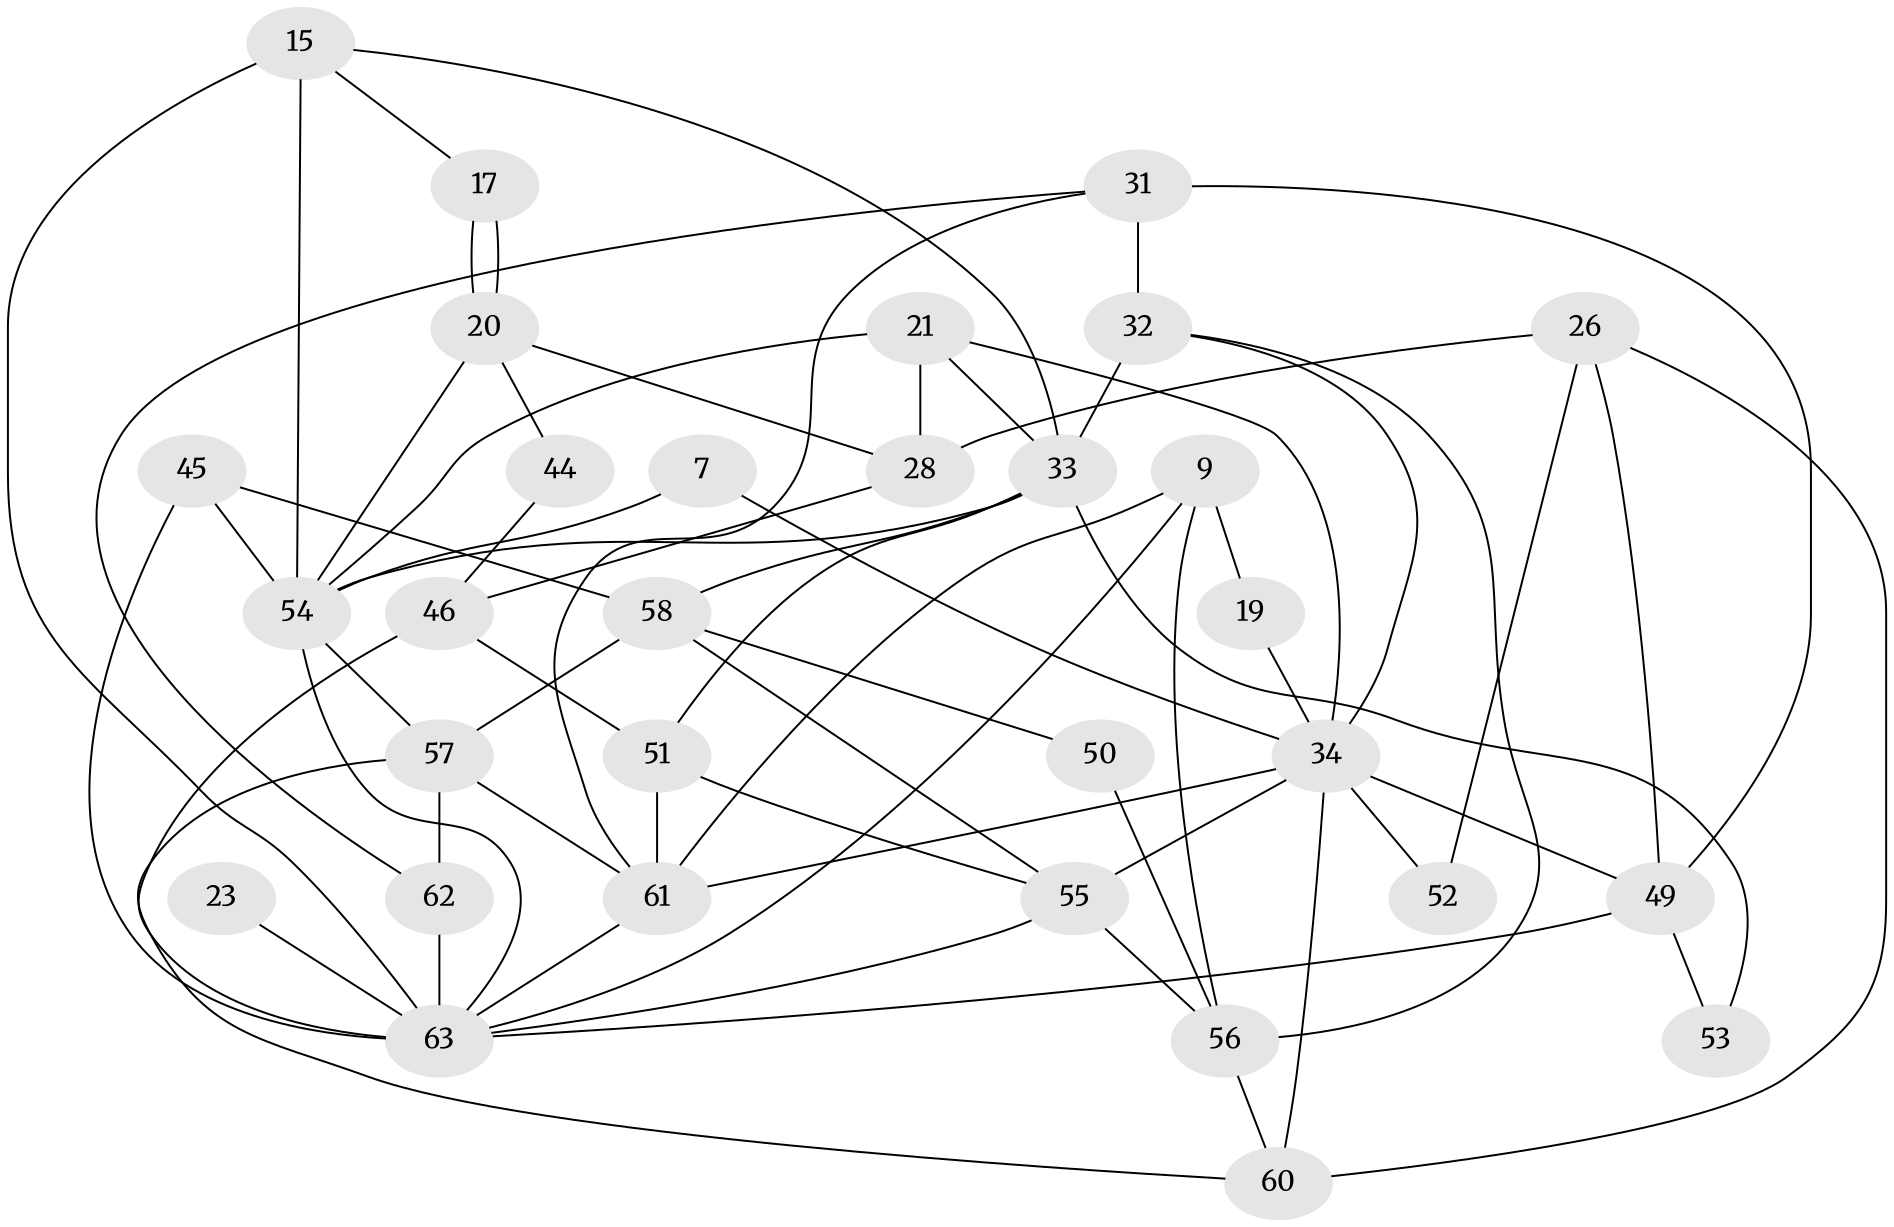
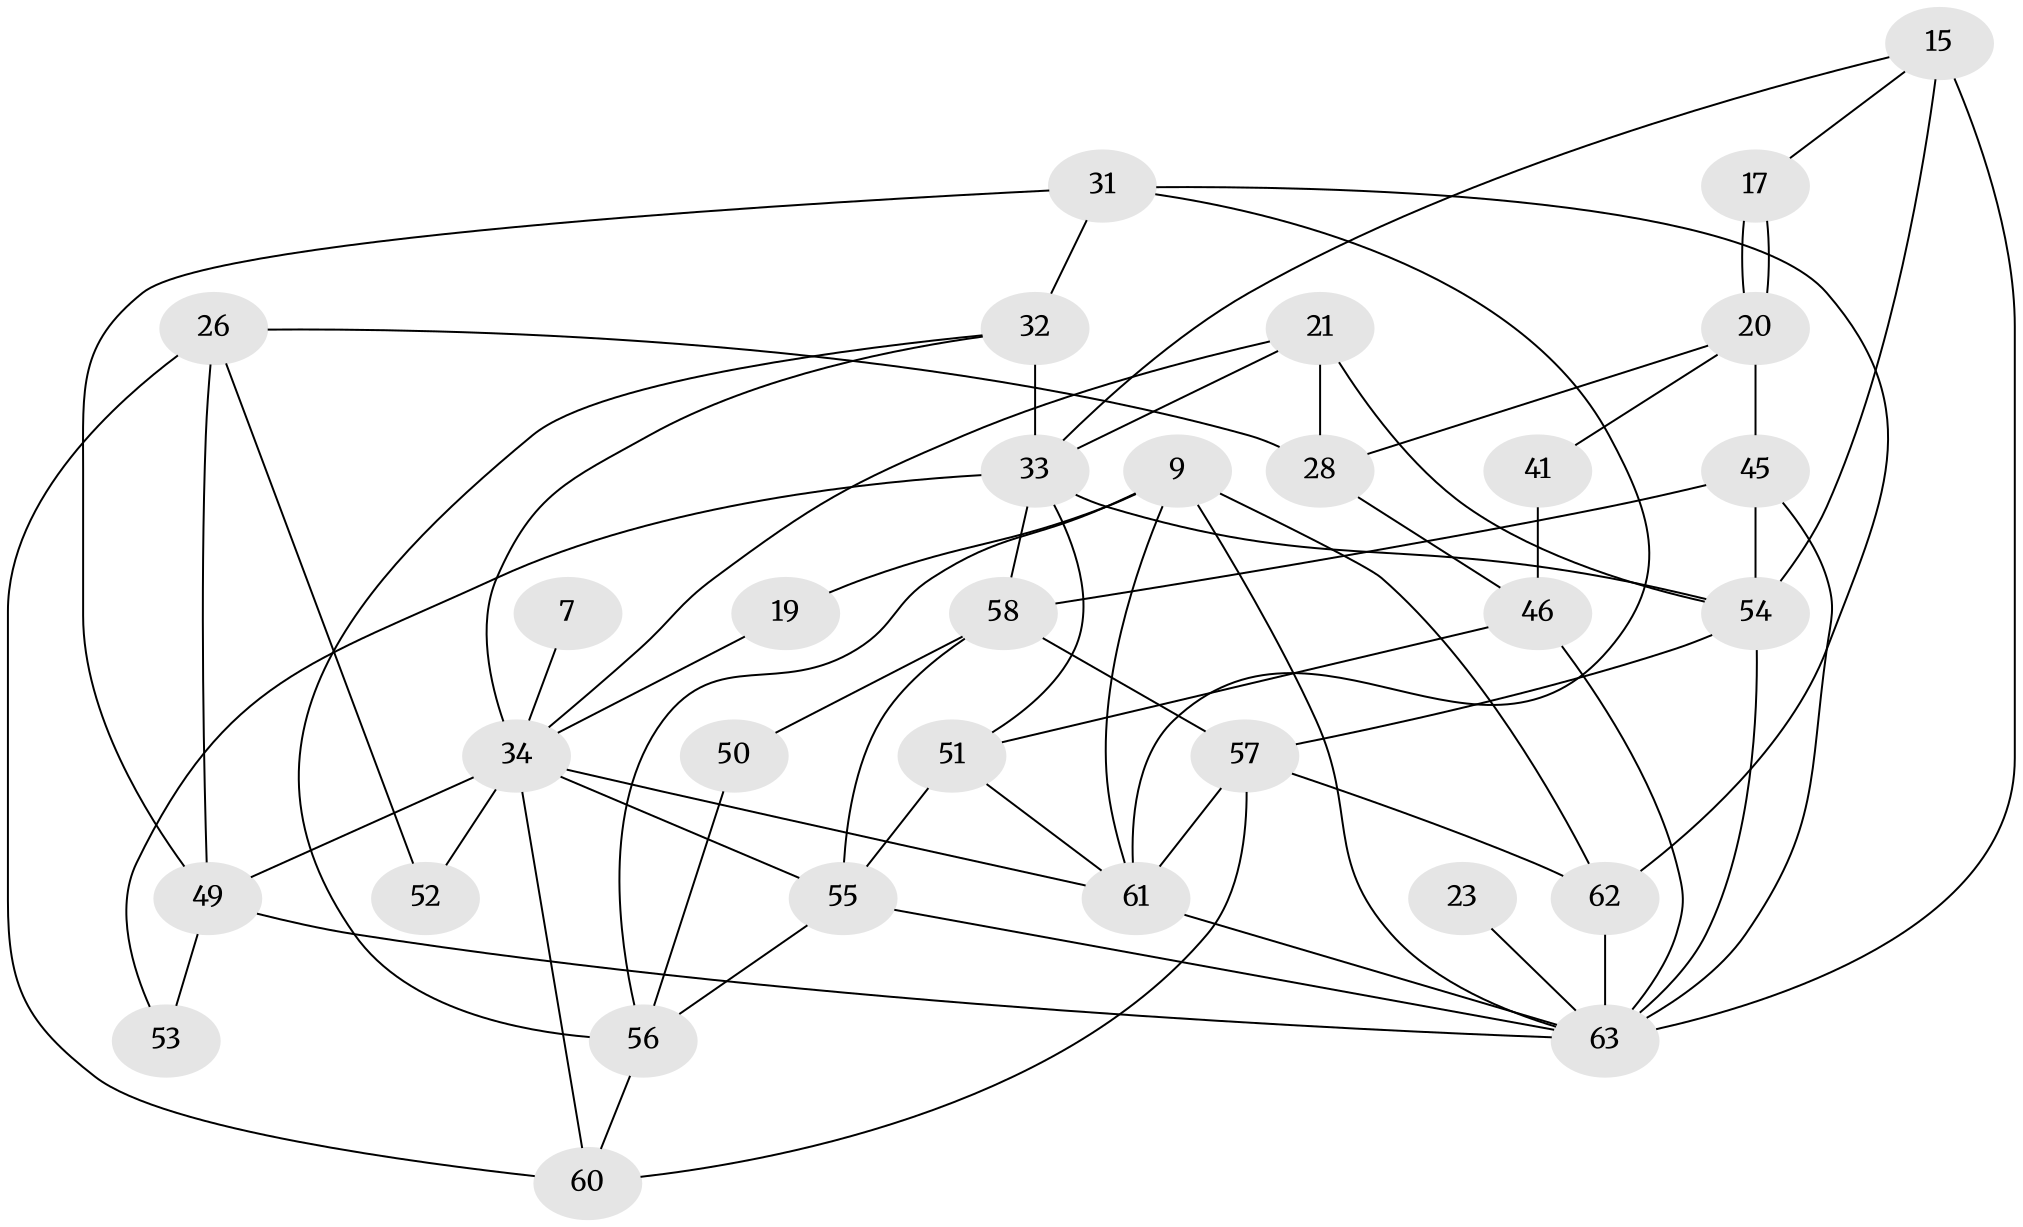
(391, 471) -> (1756, 400)
(560, 471) -> (1538, 471)
(549, 532) -> none
none -> (1451, 650)
